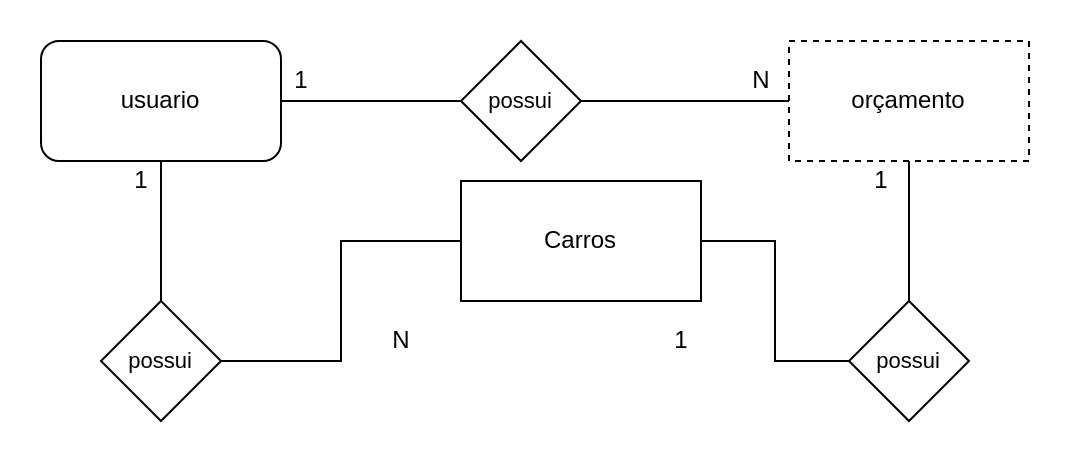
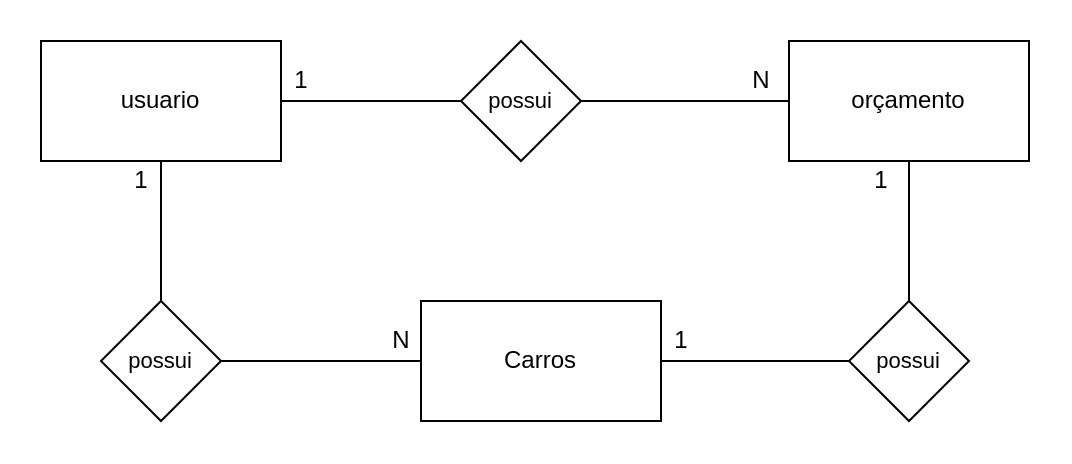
(161, 101) -> (161, 101)
(909, 101) -> (909, 101)
(581, 241) -> (541, 361)
